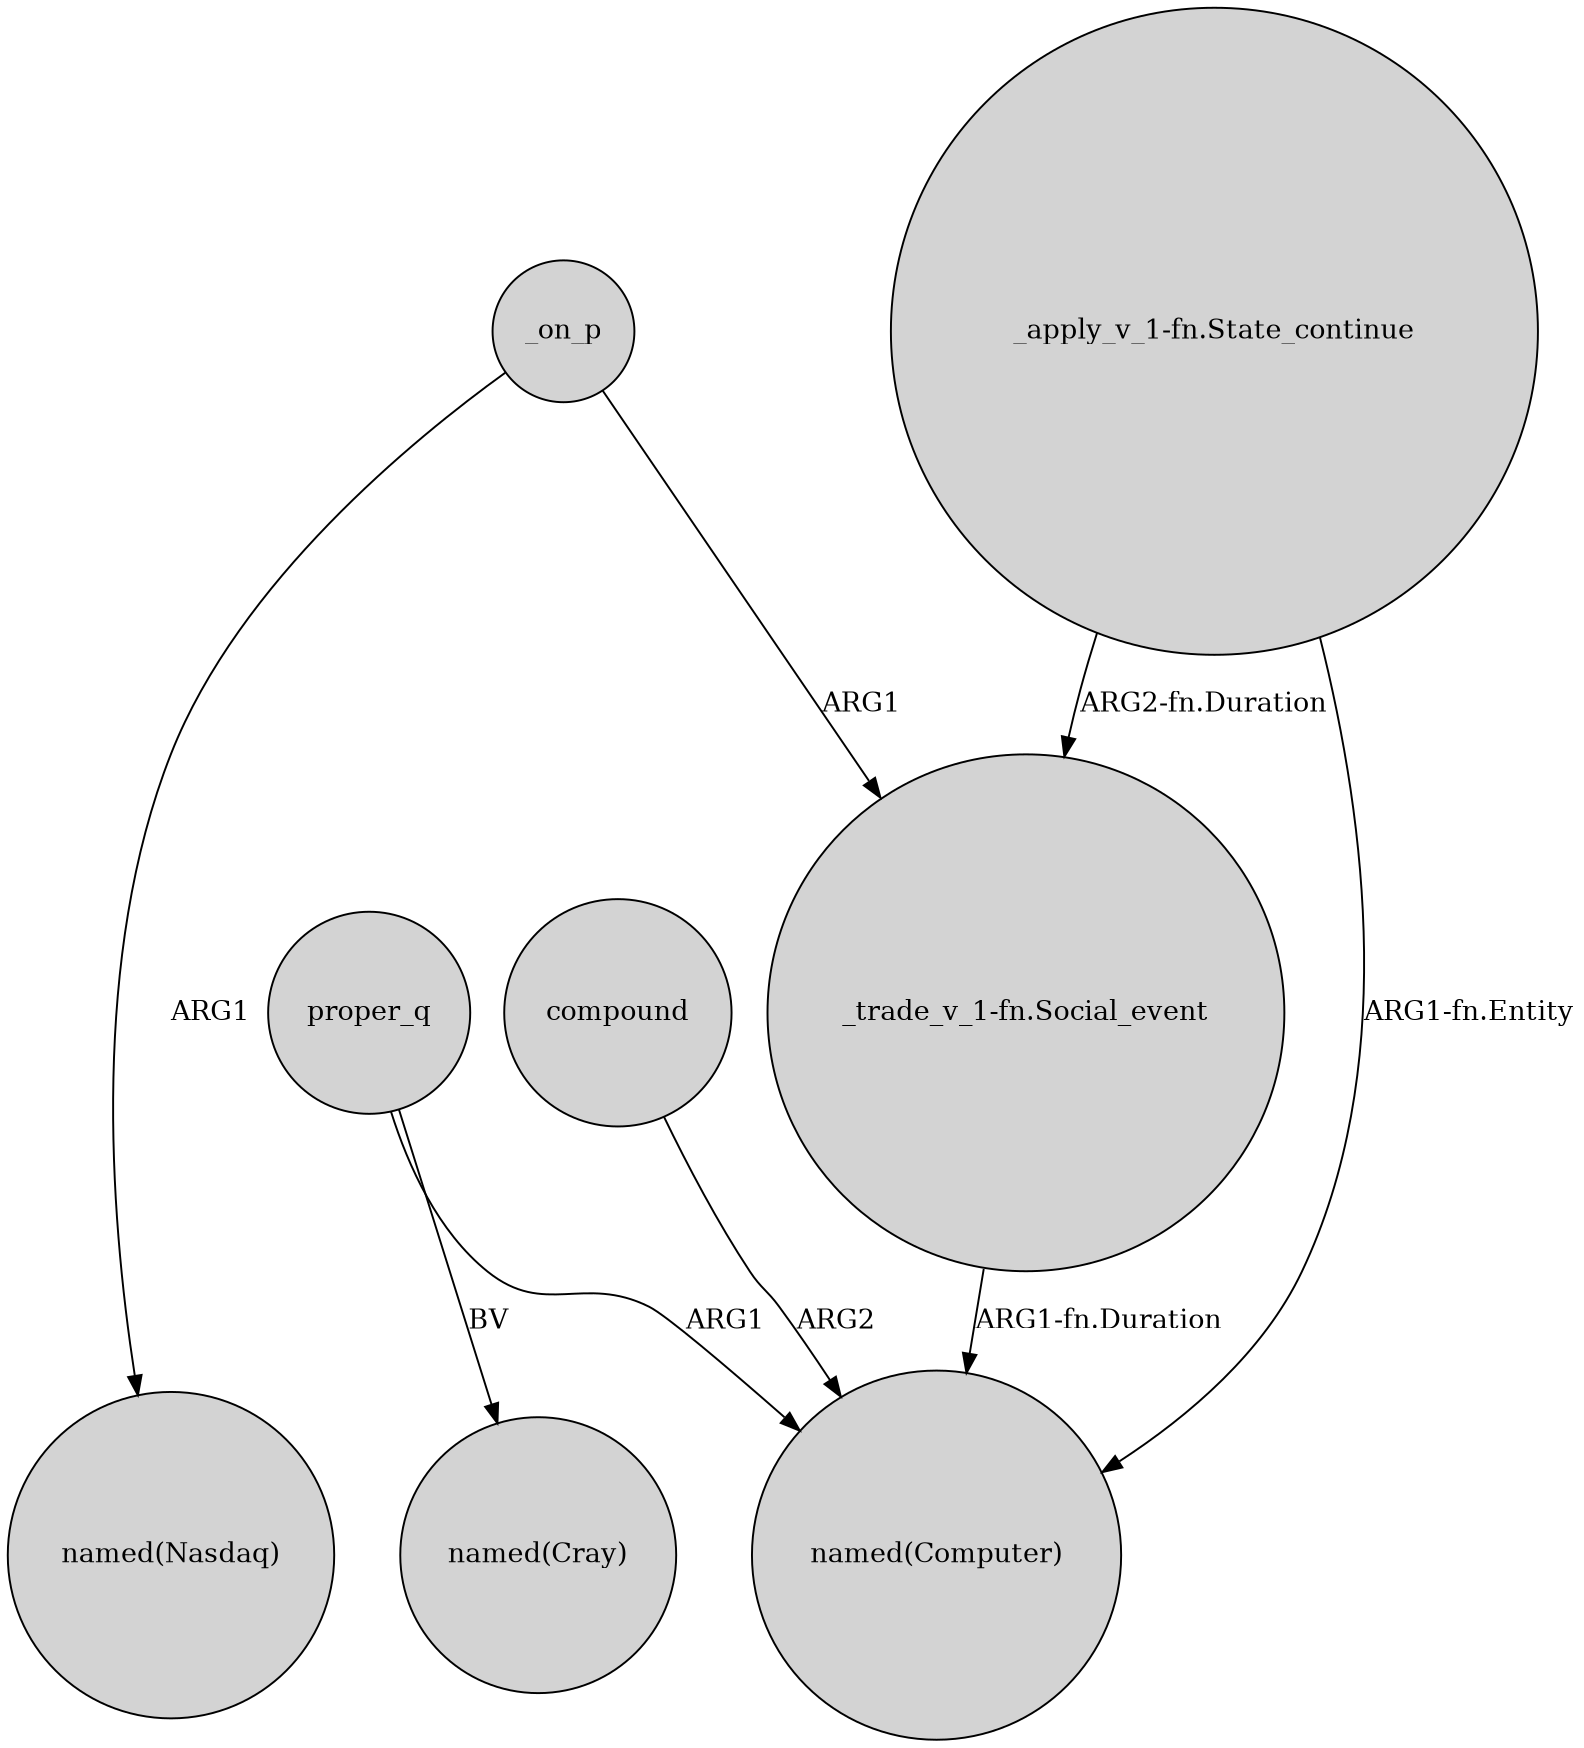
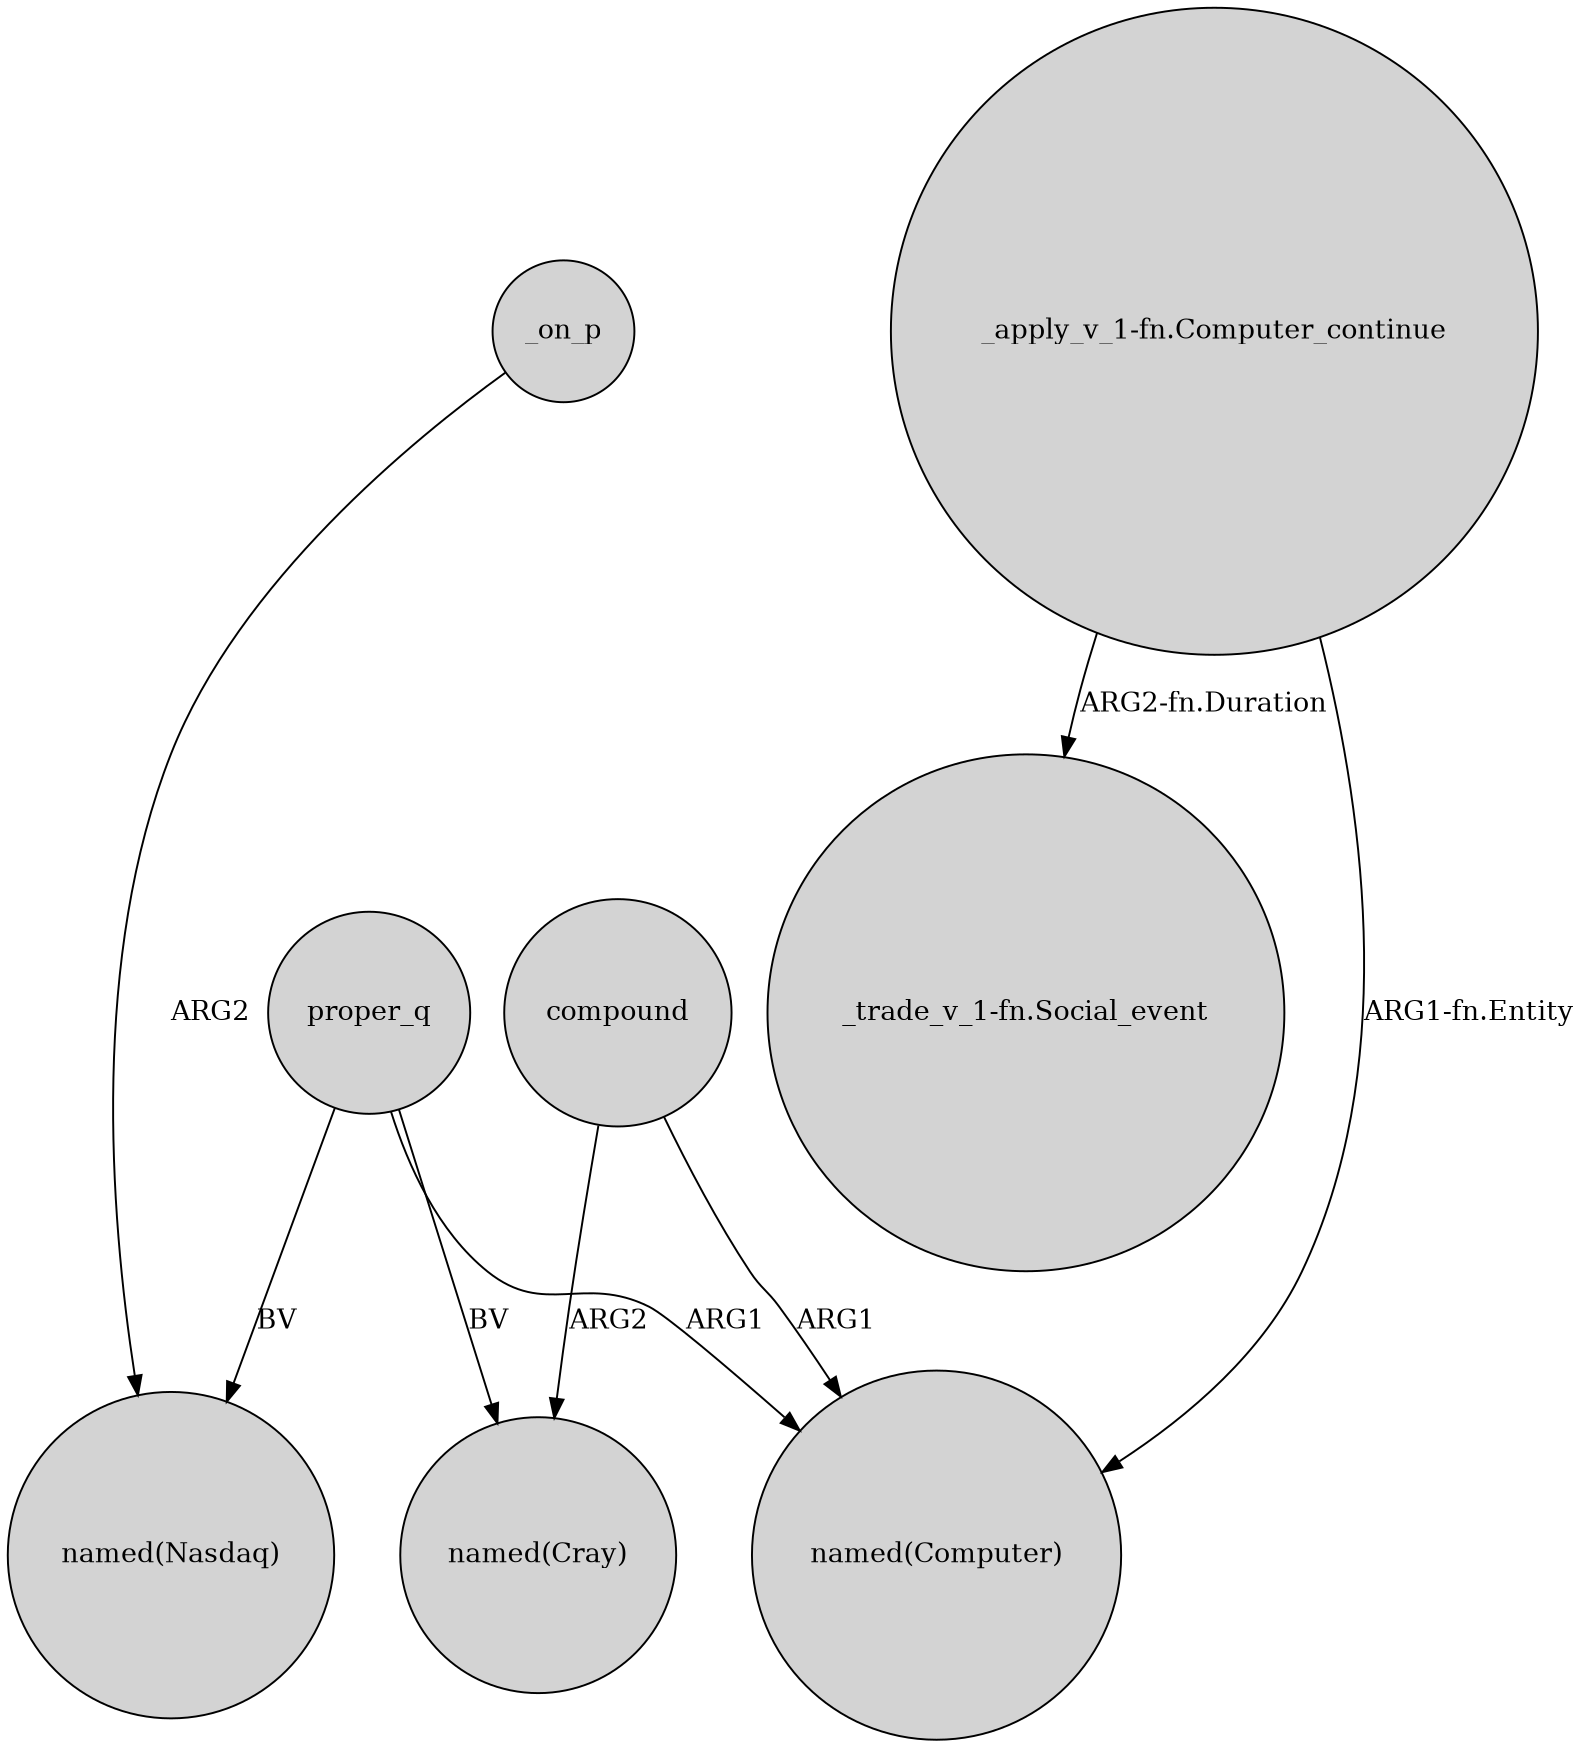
(1214, 331) -> (1214, 331)
(736, 586) -> none
(211, 1013) -> (211, 1013)
none -> (284, 1246)
none -> (576, 1262)
(977, 1311) -> none
(836, 1321) -> (836, 1321)
